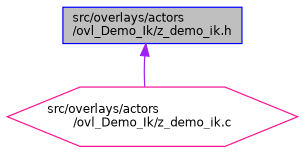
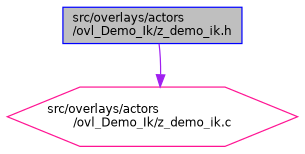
(144, 71) -> (160, 59)
